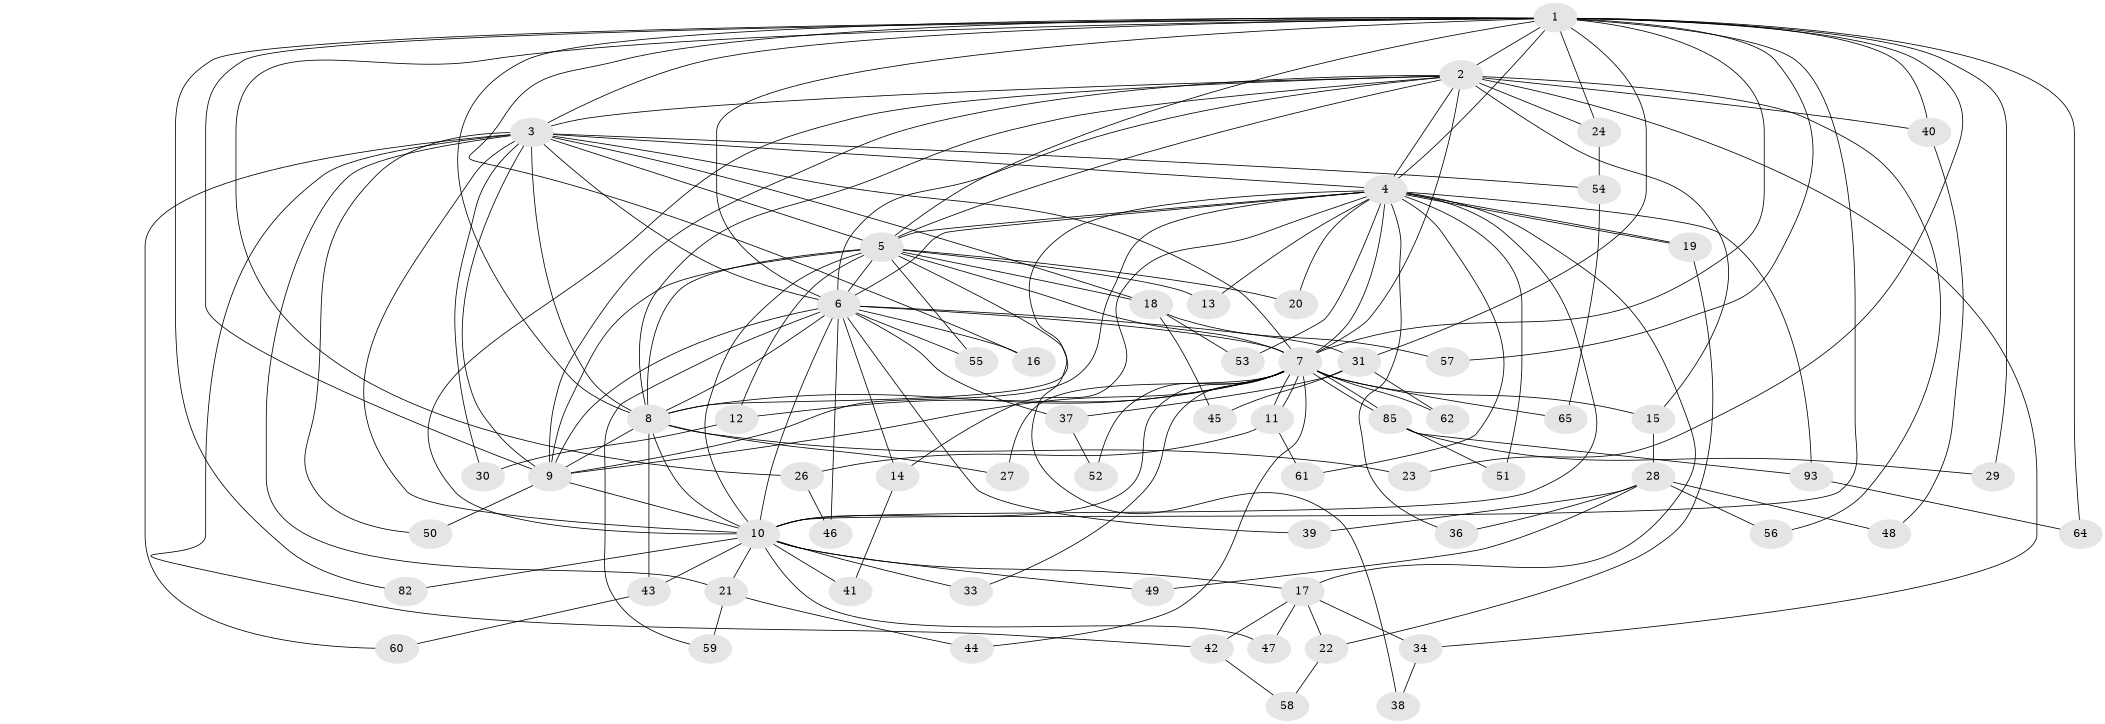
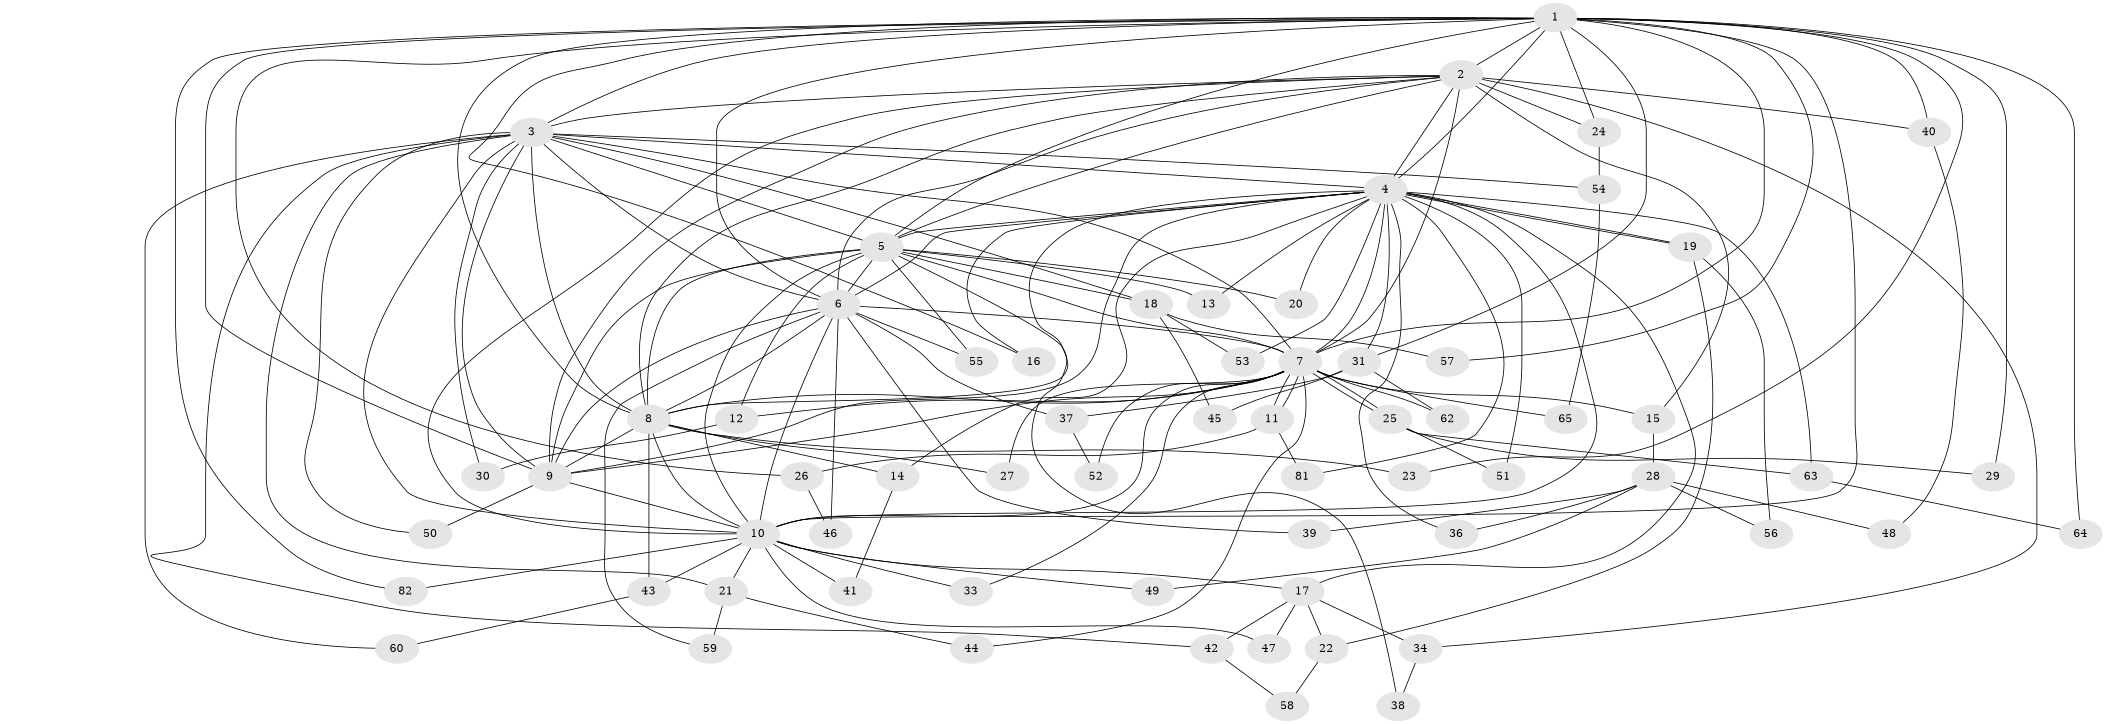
(1893, 174) -> (1764, 379)
(1103, 320) -> (1388, 278)
(939, 329) -> (1017, 230)
(867, 387) -> (784, 451)
(1390, 419) -> (1390, 419)
(1303, 477) -> (1303, 477)
(1811, 477) -> (1811, 477)
